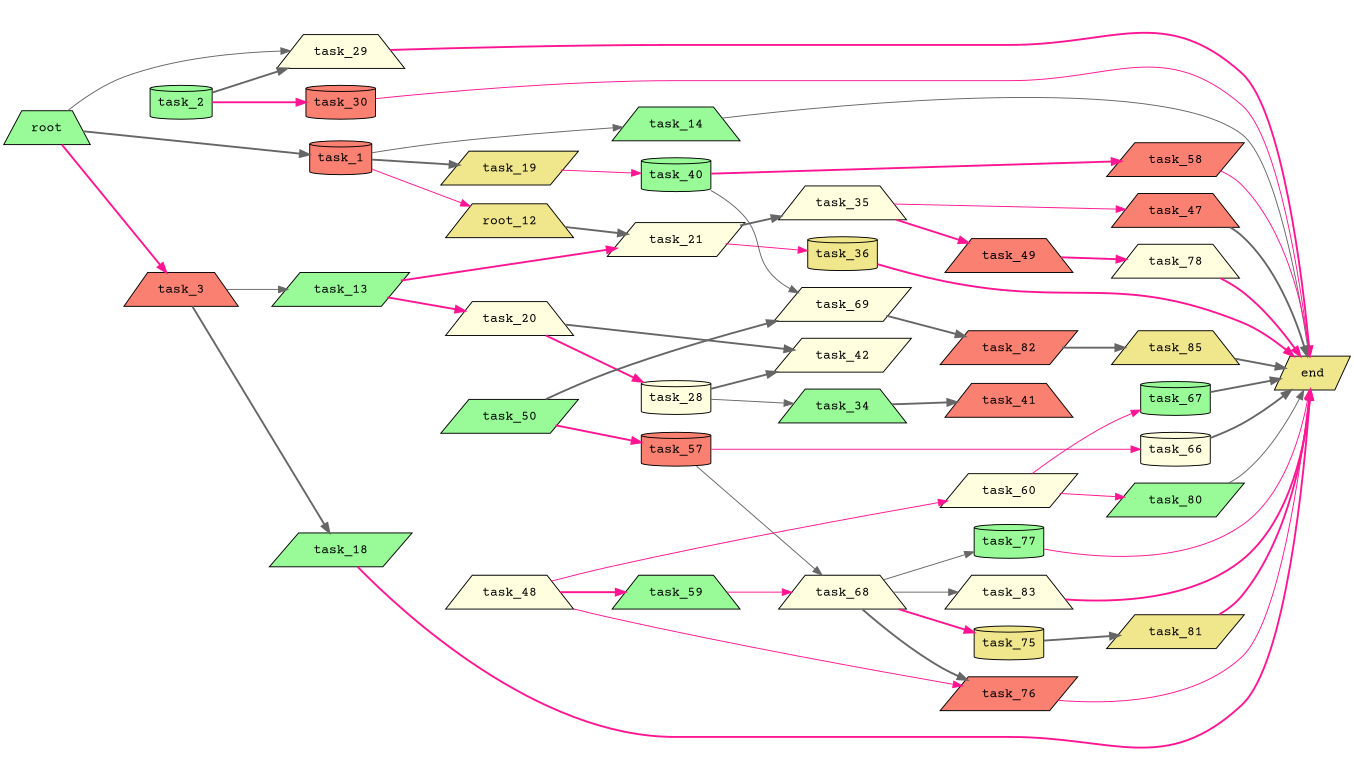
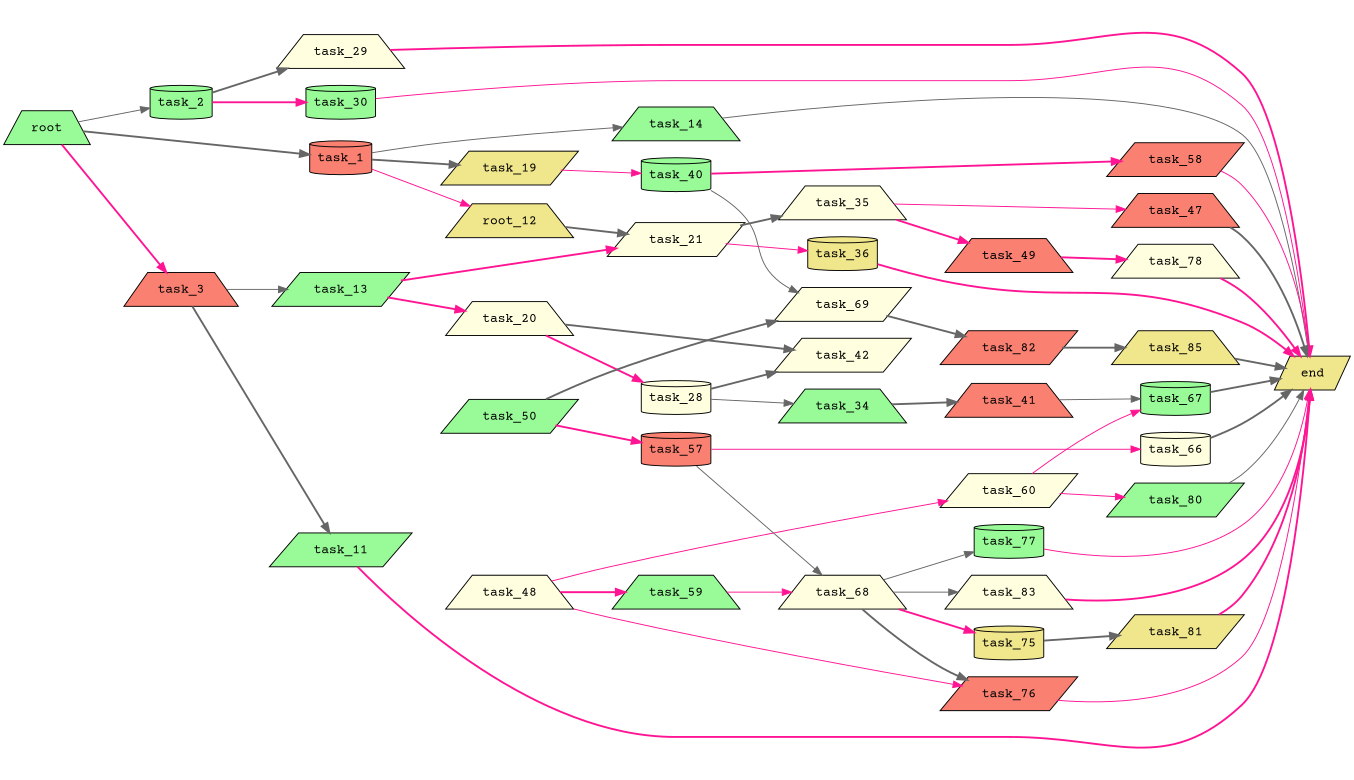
(169, 64) -> (109, 116)
(341, 102) -> (341, 102)
none -> (1095, 399)
(341, 550) -> (341, 550)
